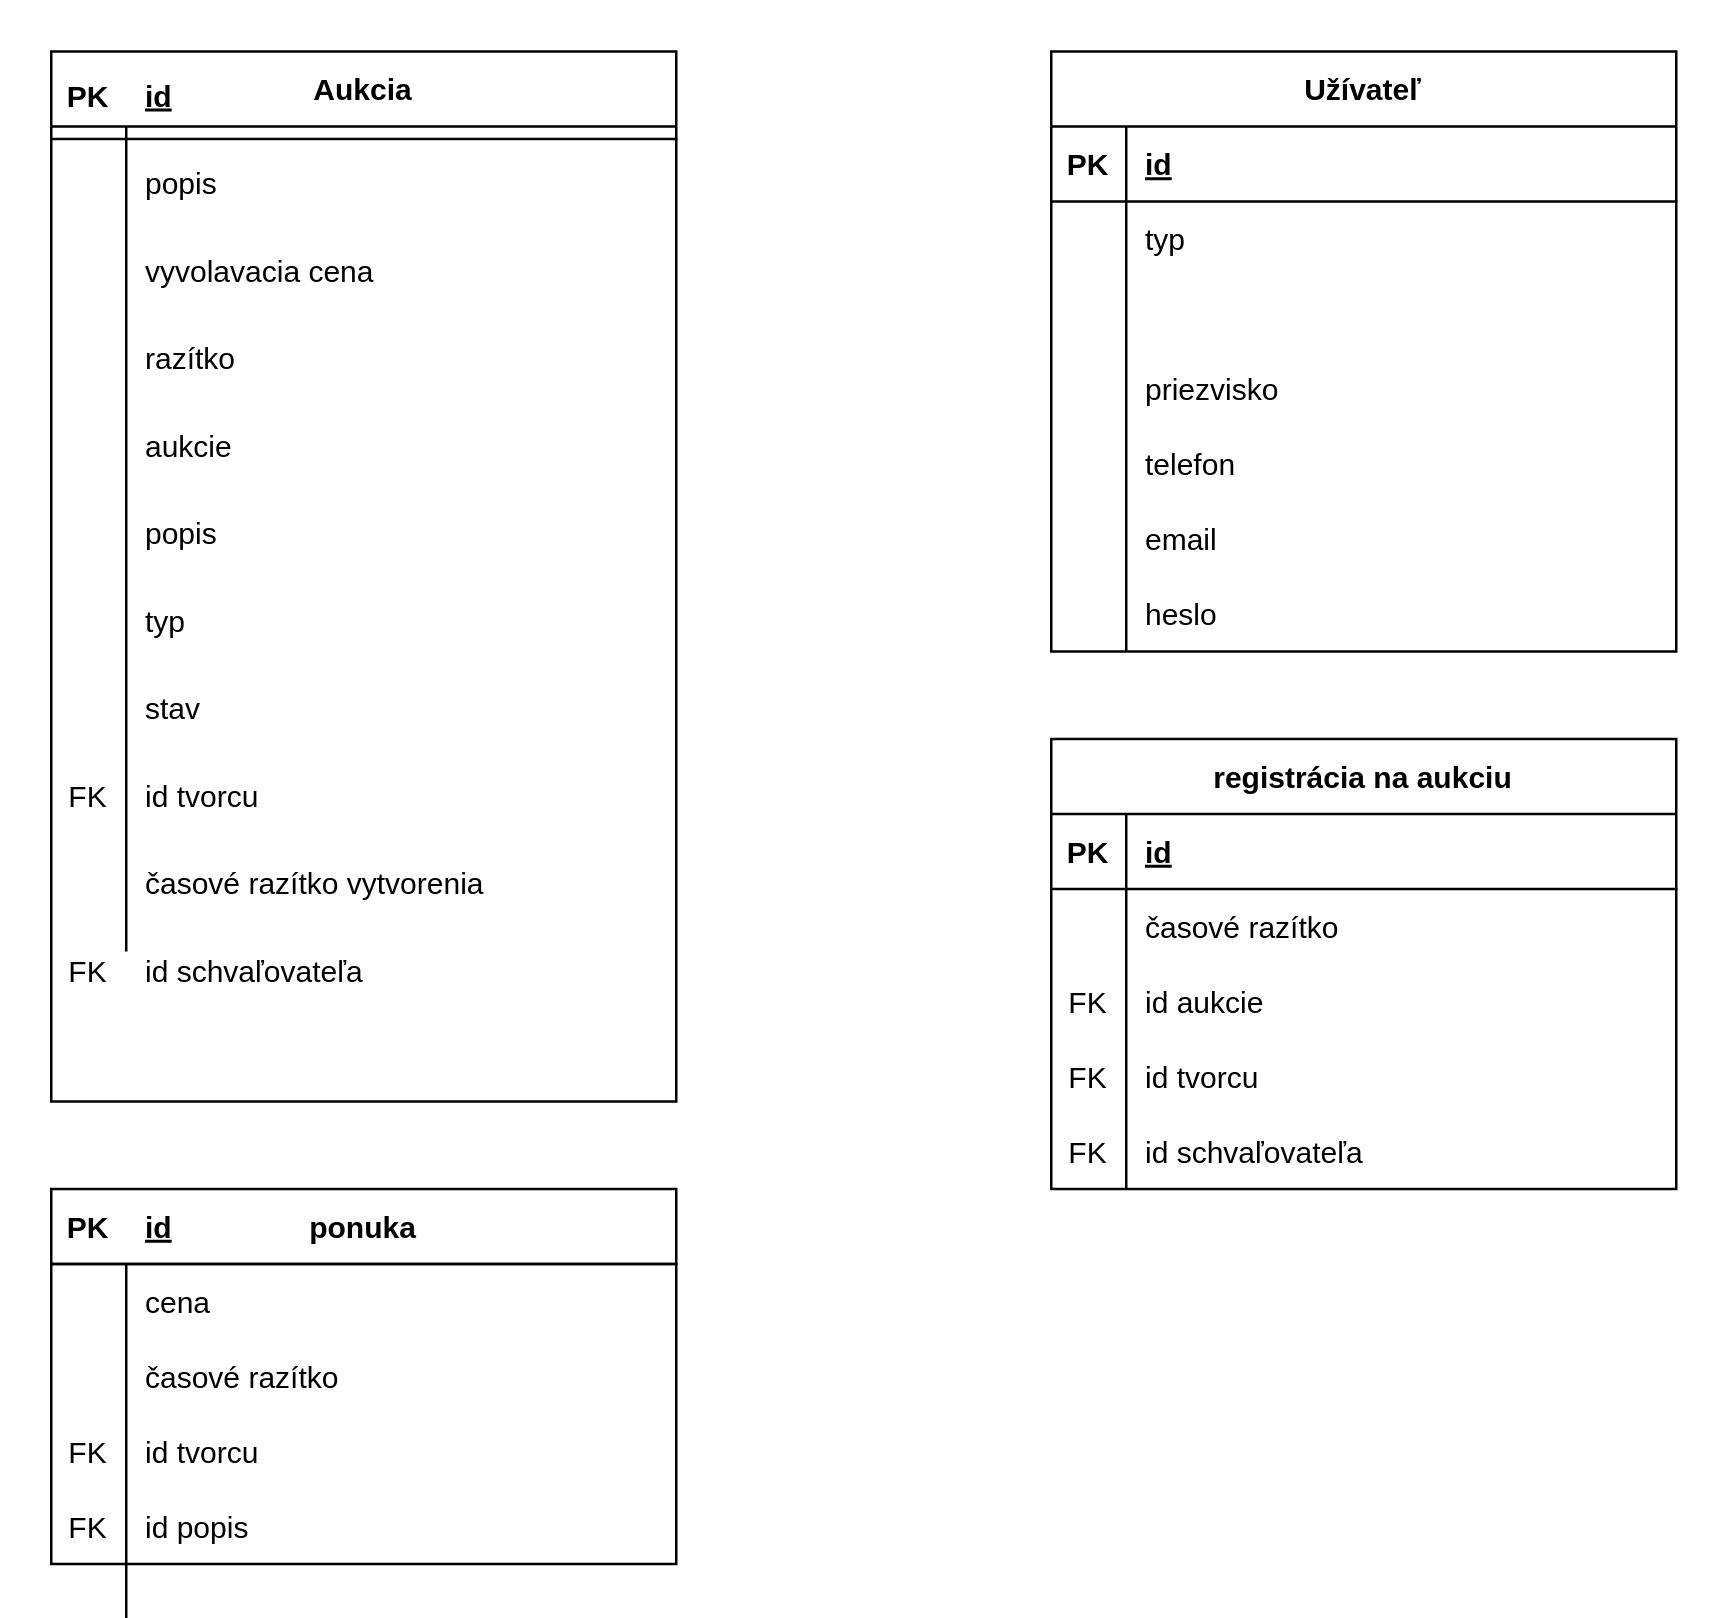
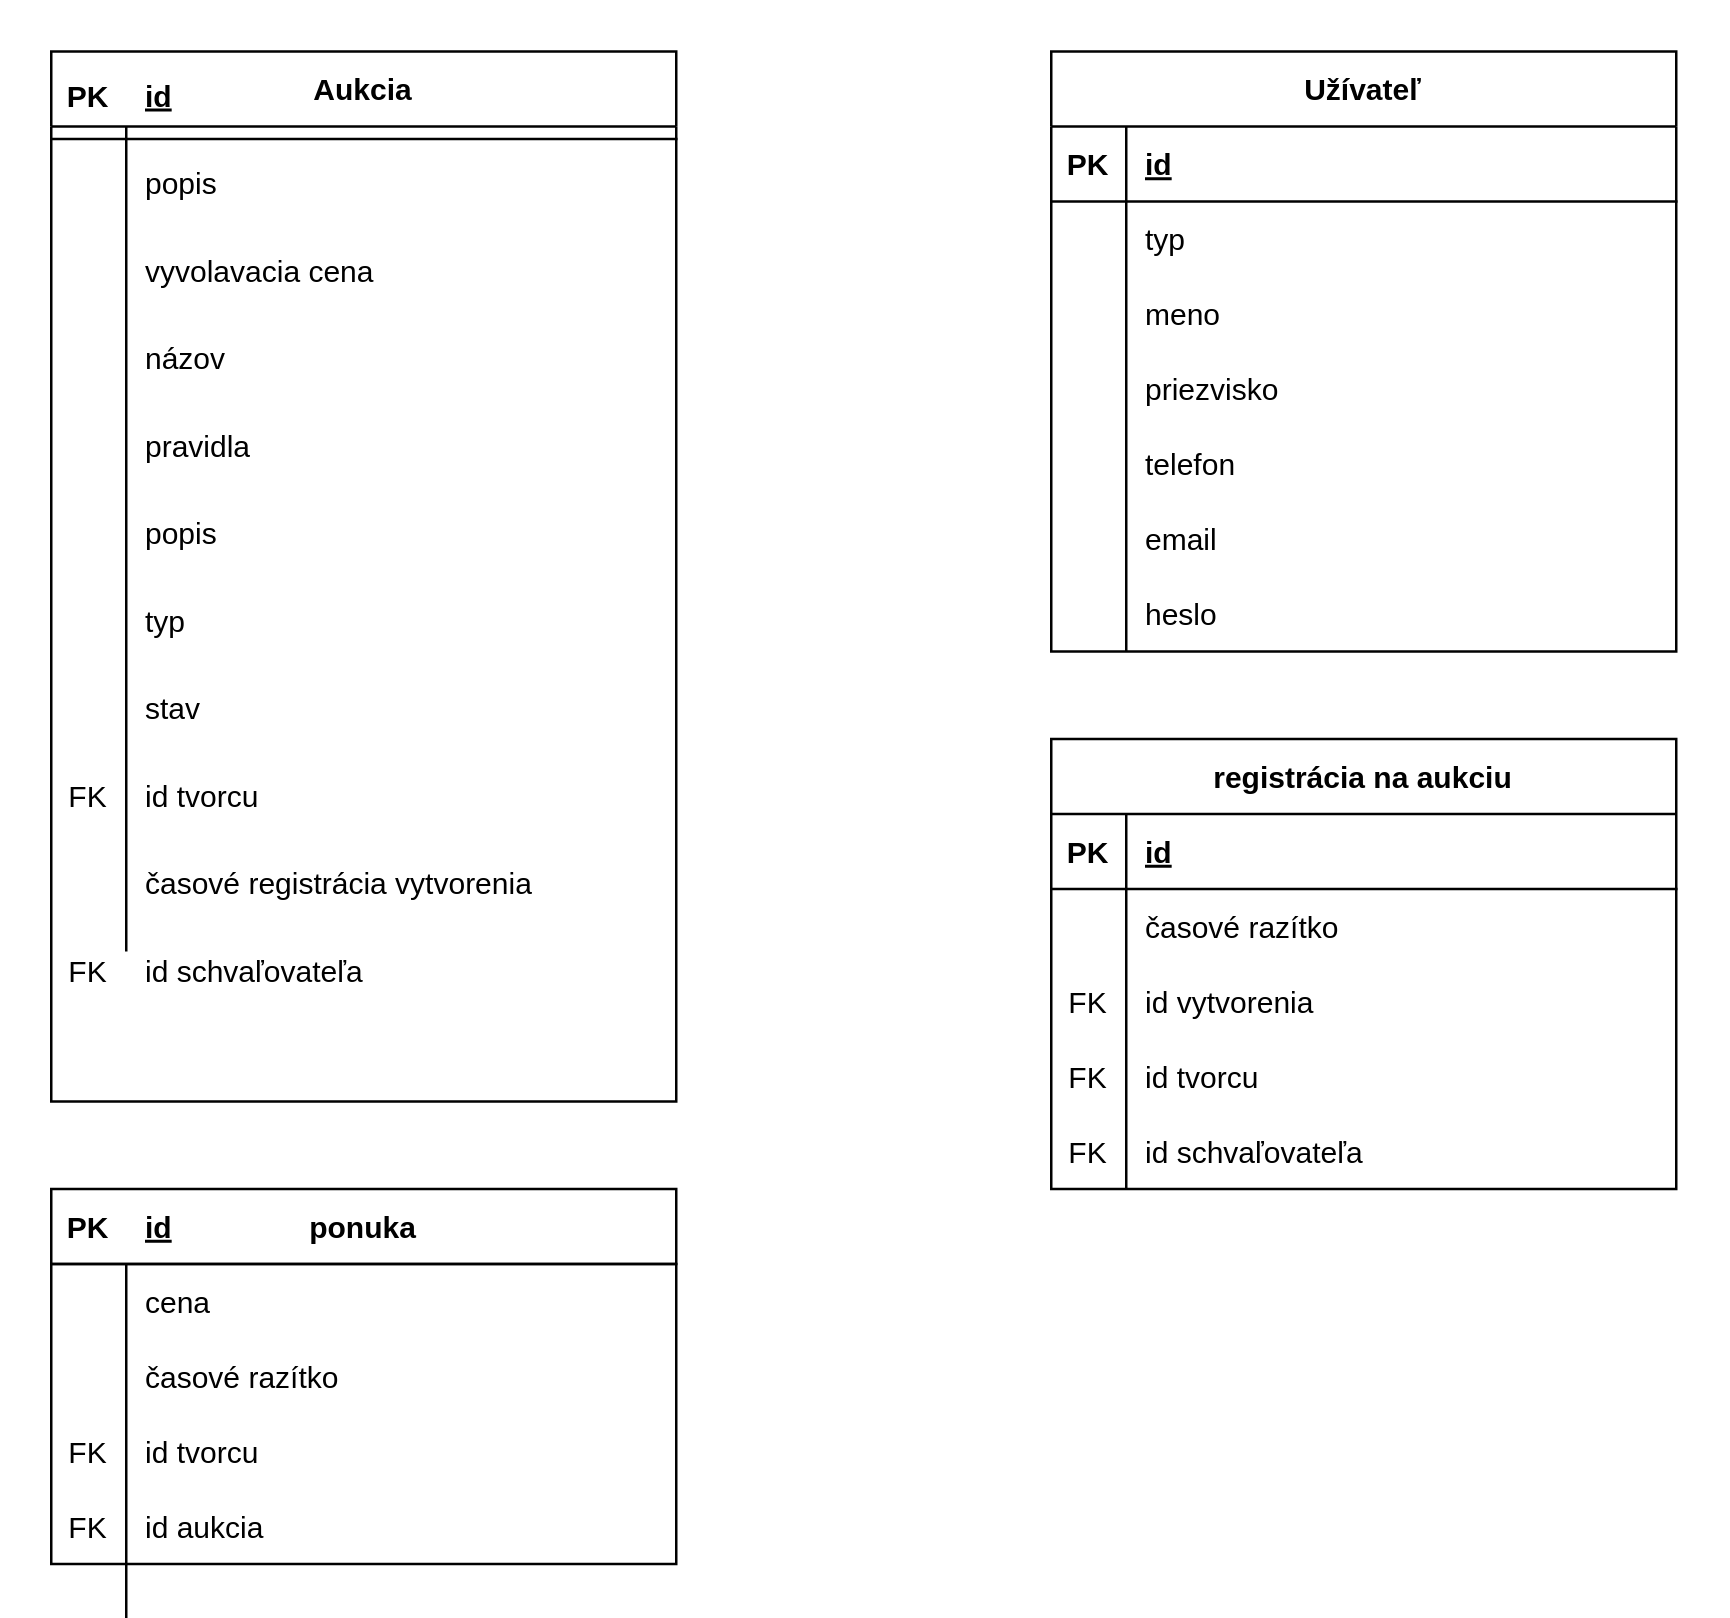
none -> (1401, 314)
(204, 359) -> (187, 359)
(192, 446) -> (204, 446)
(343, 884) -> (369, 884)
(1209, 1003) -> (1243, 1003)
(201, 1528) -> (209, 1528)
